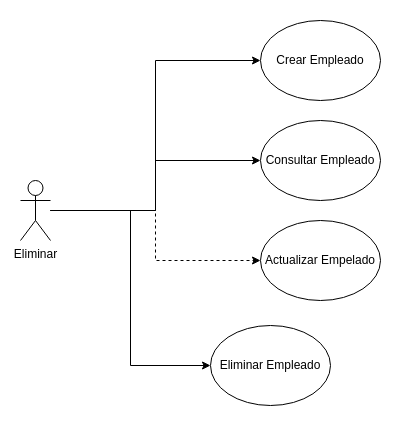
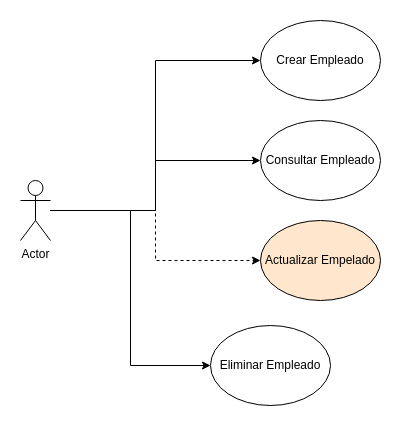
(36, 255) -> (36, 255)
(321, 261) -> (321, 261)
